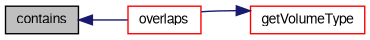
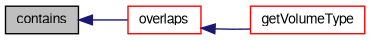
(219, 11) -> (233, 29)
